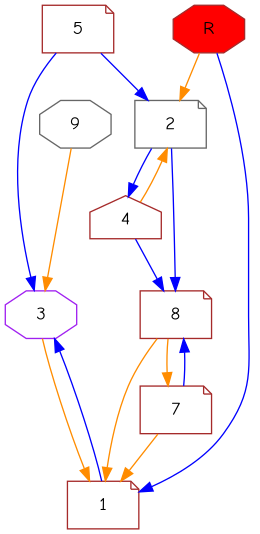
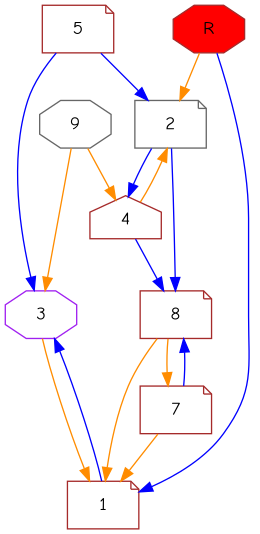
none -> (99, 168)
